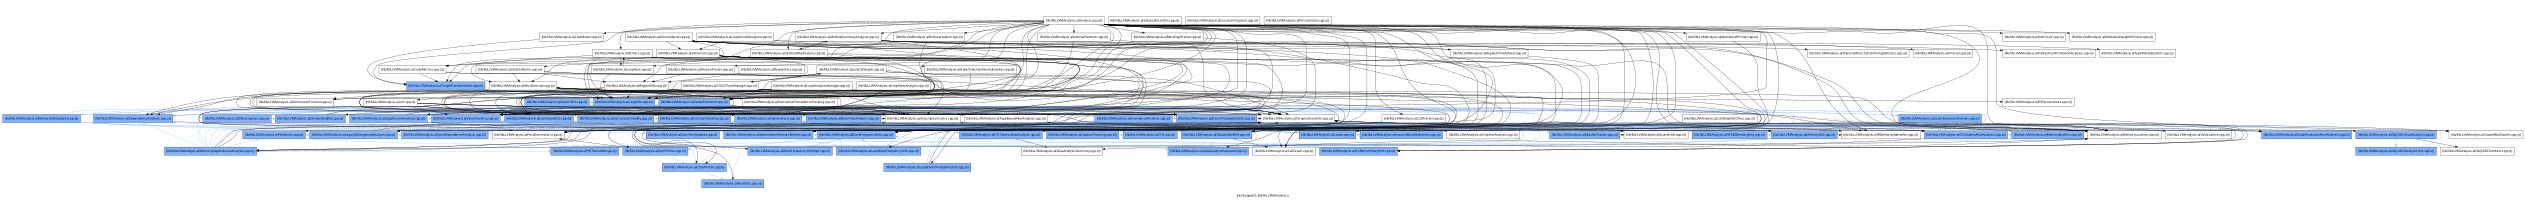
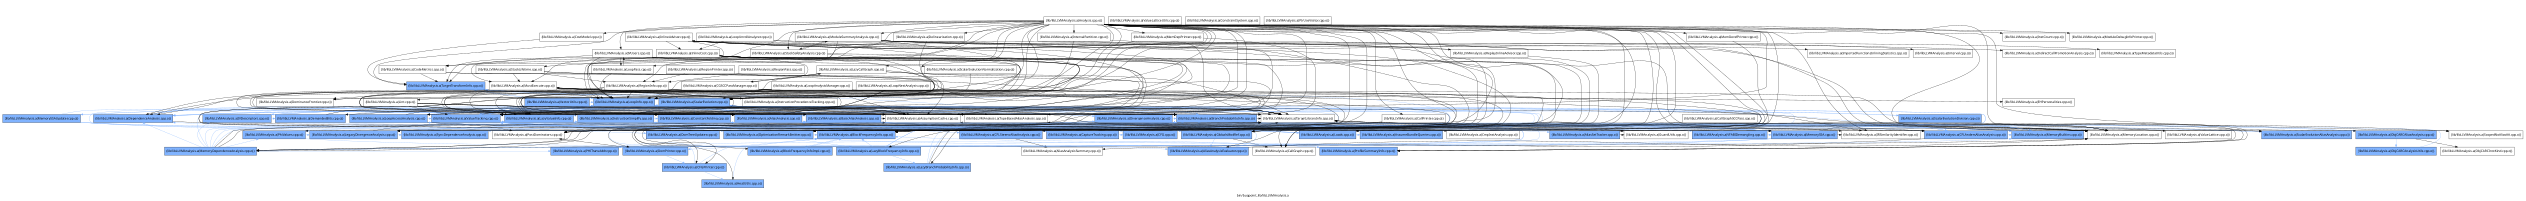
none -> (697, 60)
(907, 63) -> (995, 54)
